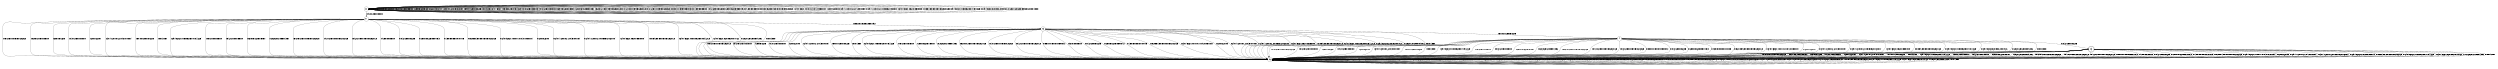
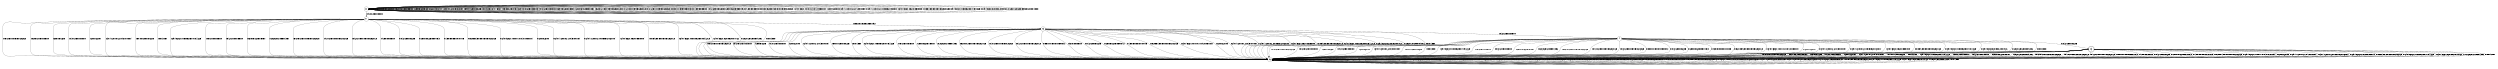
(1507, 34) -> (1507, 34)
